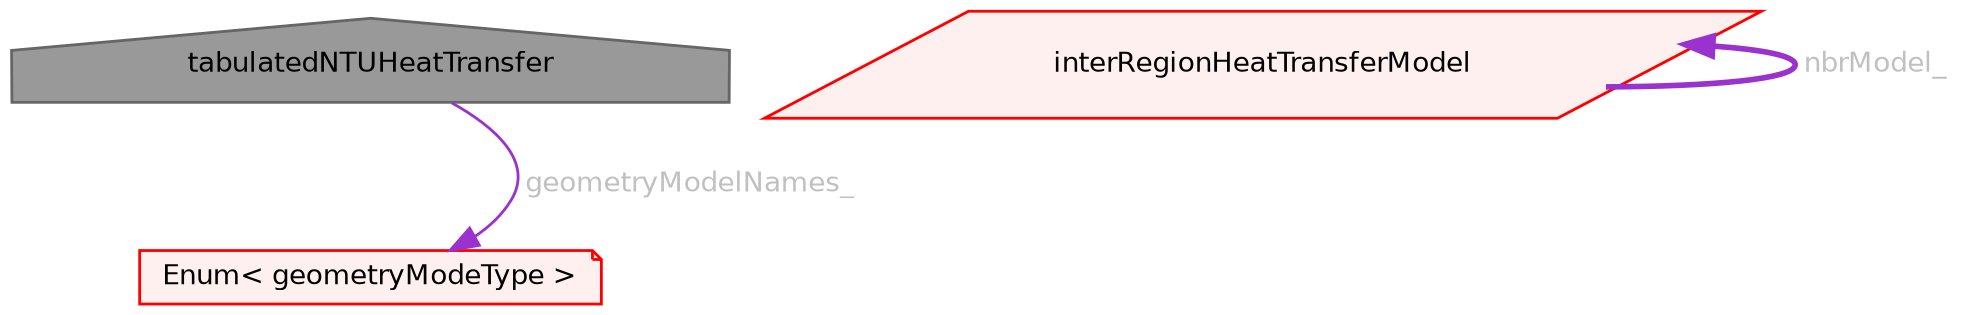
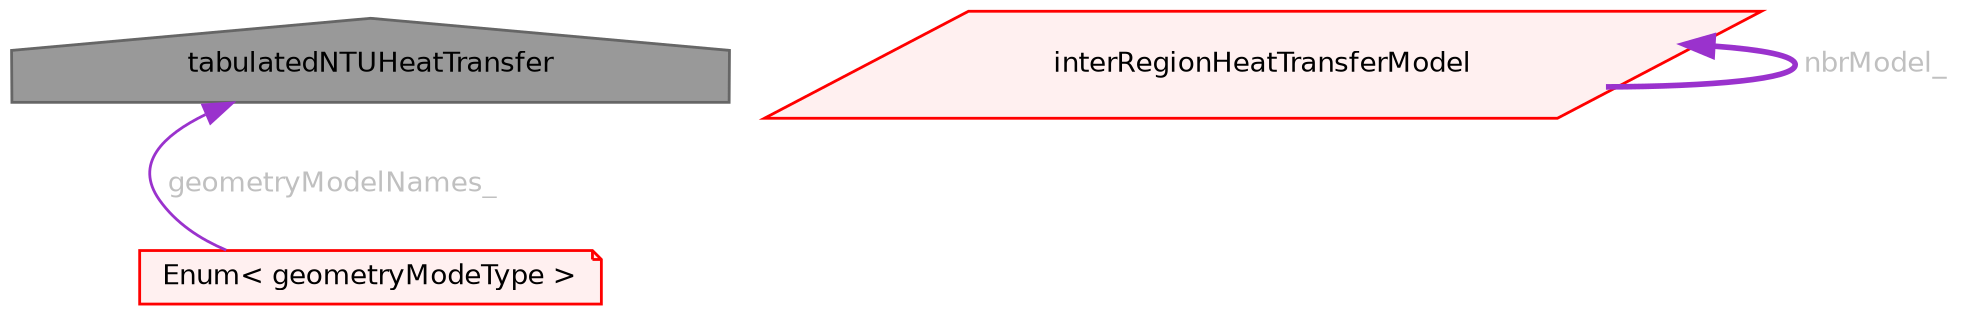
(515, 163) -> (152, 187)
